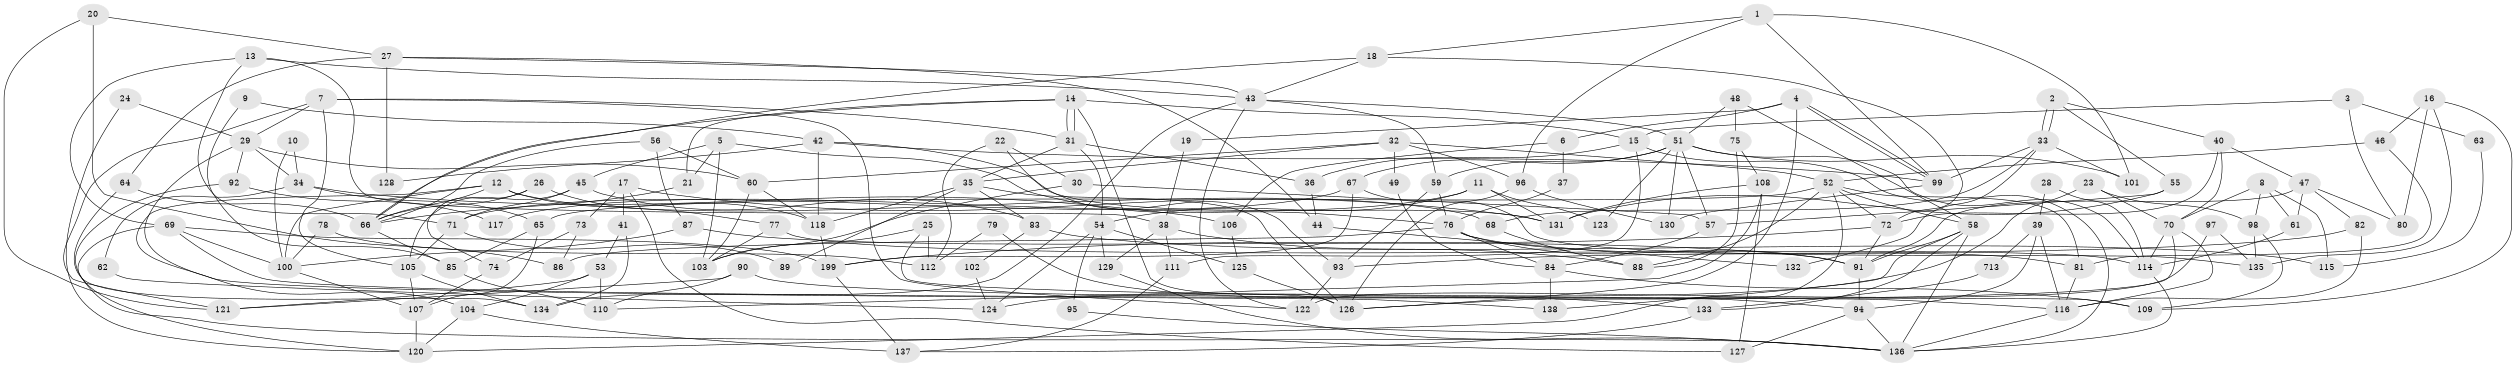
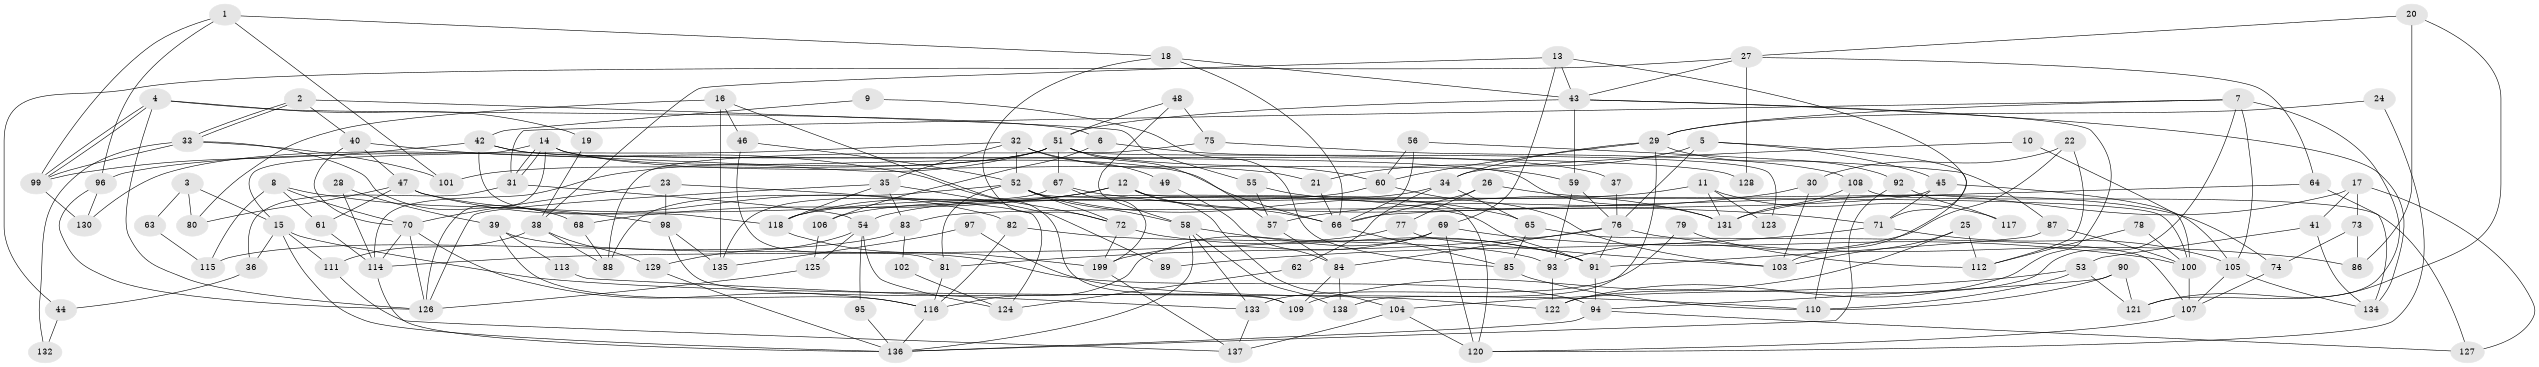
(1022, 162) -> none
(1992, 268) -> (562, 268)
none -> (1042, 294)
